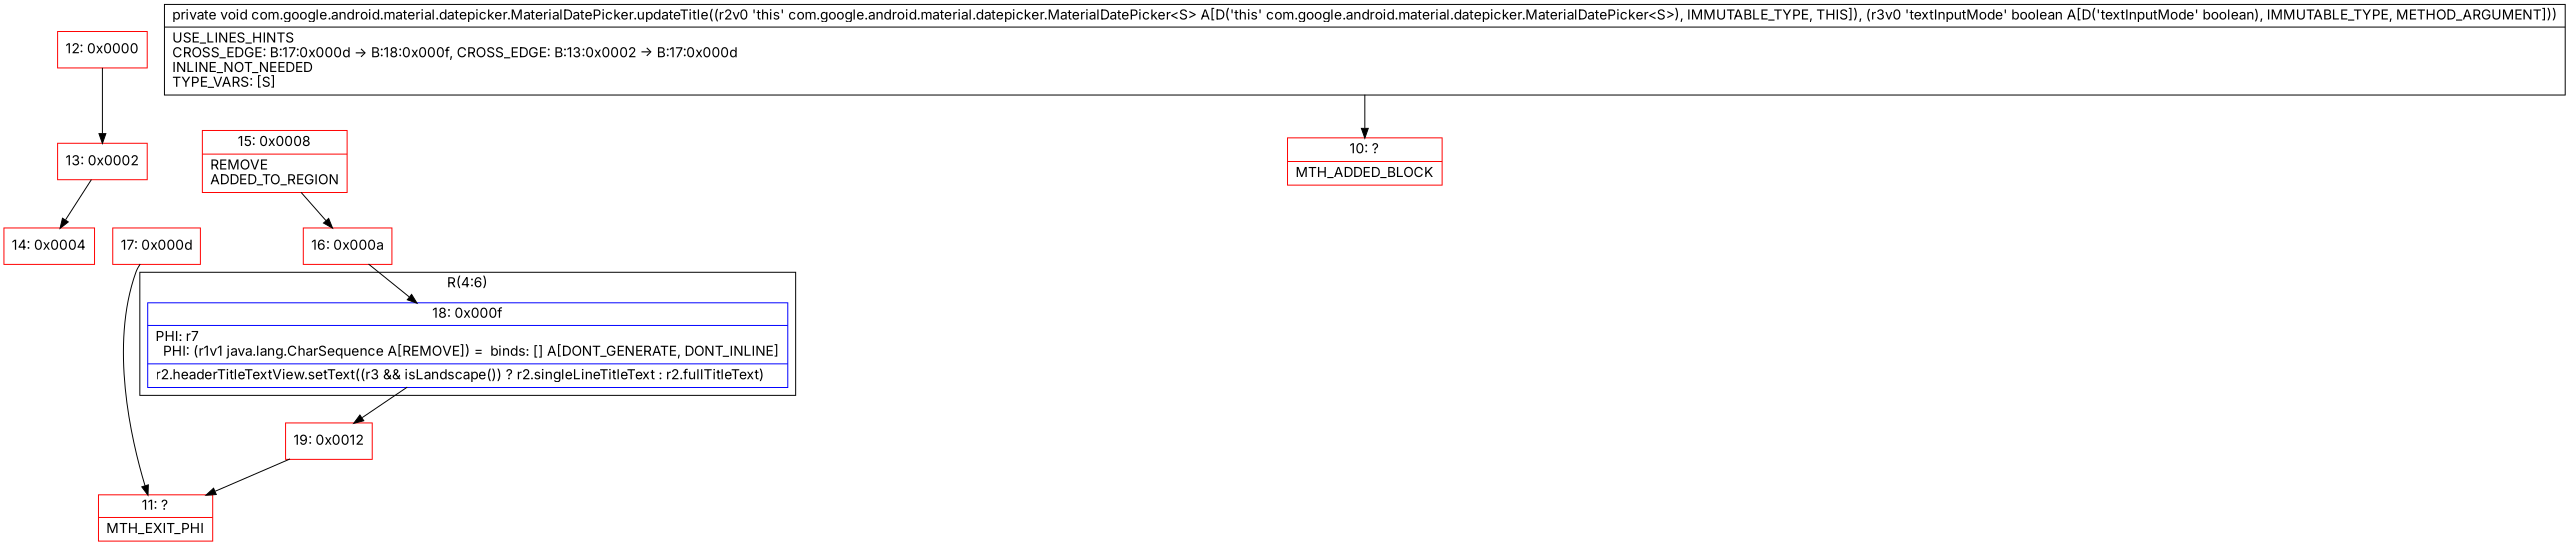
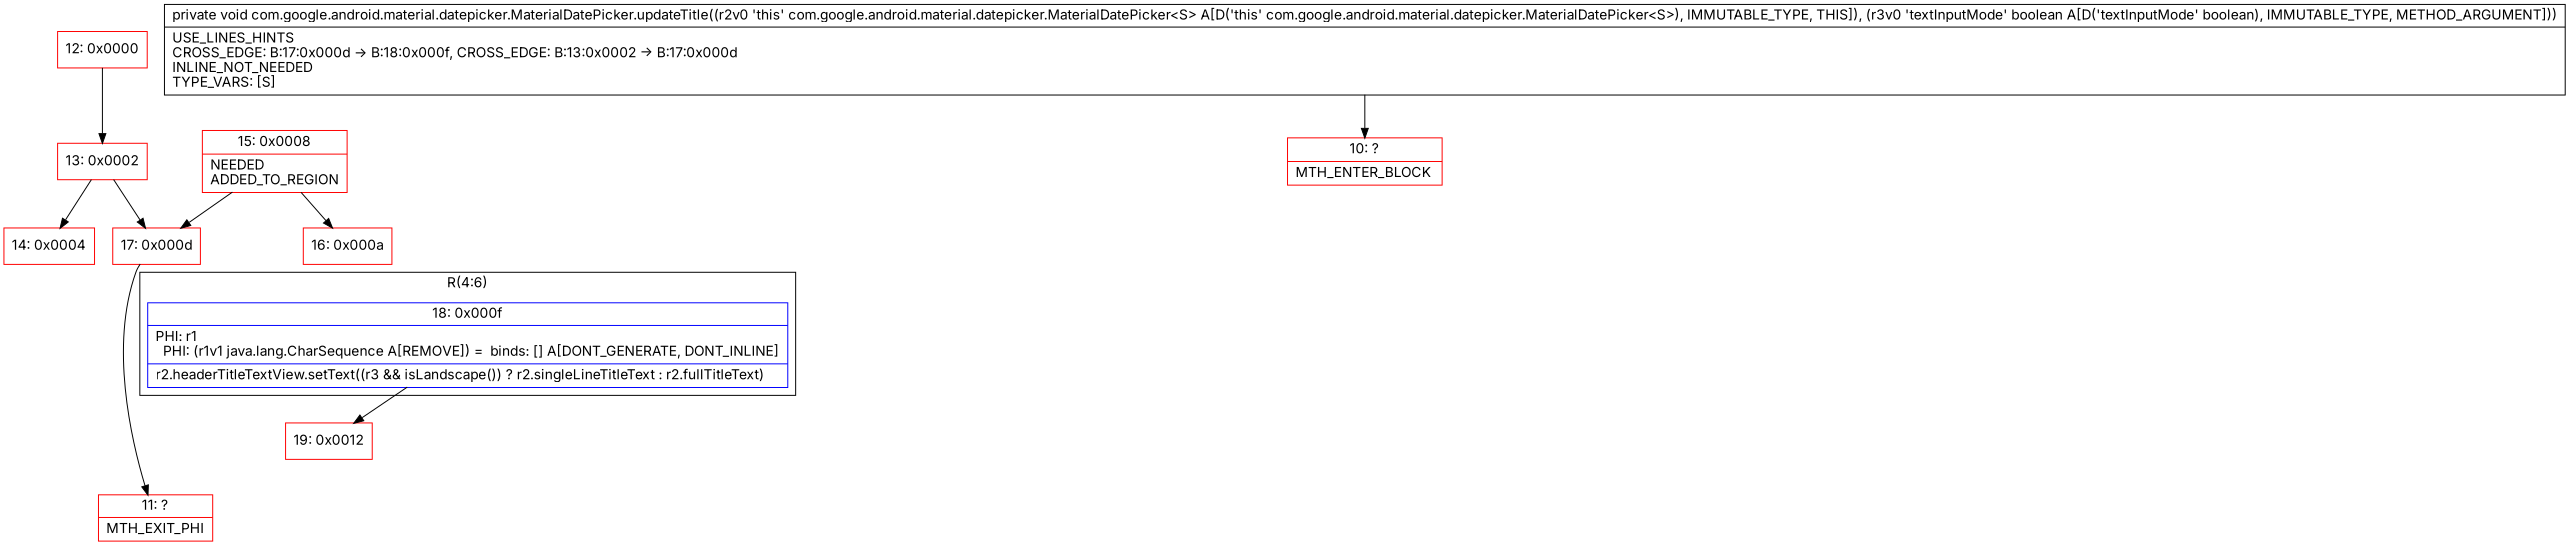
(239, 165) -> (237, 165)
(1365, 173) -> (1364, 173)
none -> (127, 200)
none -> (211, 207)
(389, 280) -> none
(180, 337) -> (178, 337)
(253, 475) -> none
